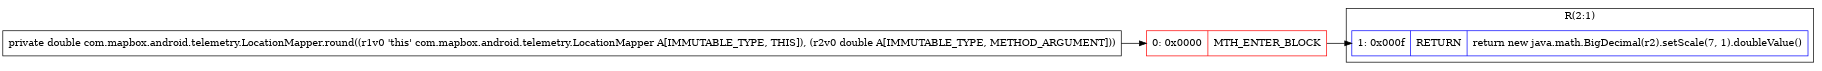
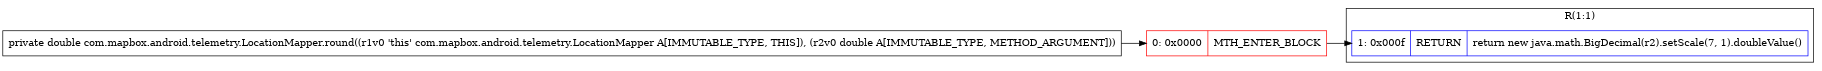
(1580, 16) -> (1580, 16)
